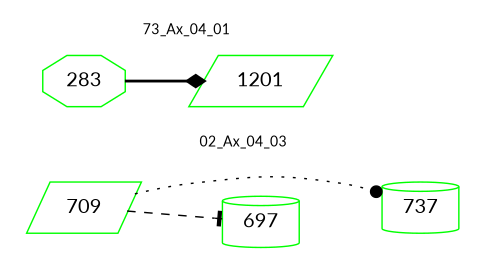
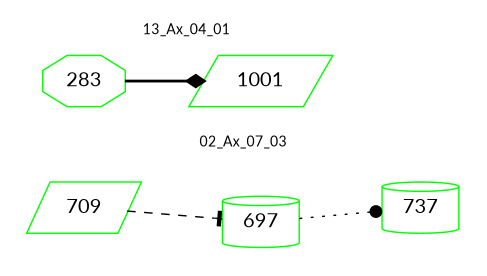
(187, 31) -> (187, 31)
(261, 81) -> (261, 81)
(244, 143) -> (244, 143)
(253, 177) -> (335, 215)
